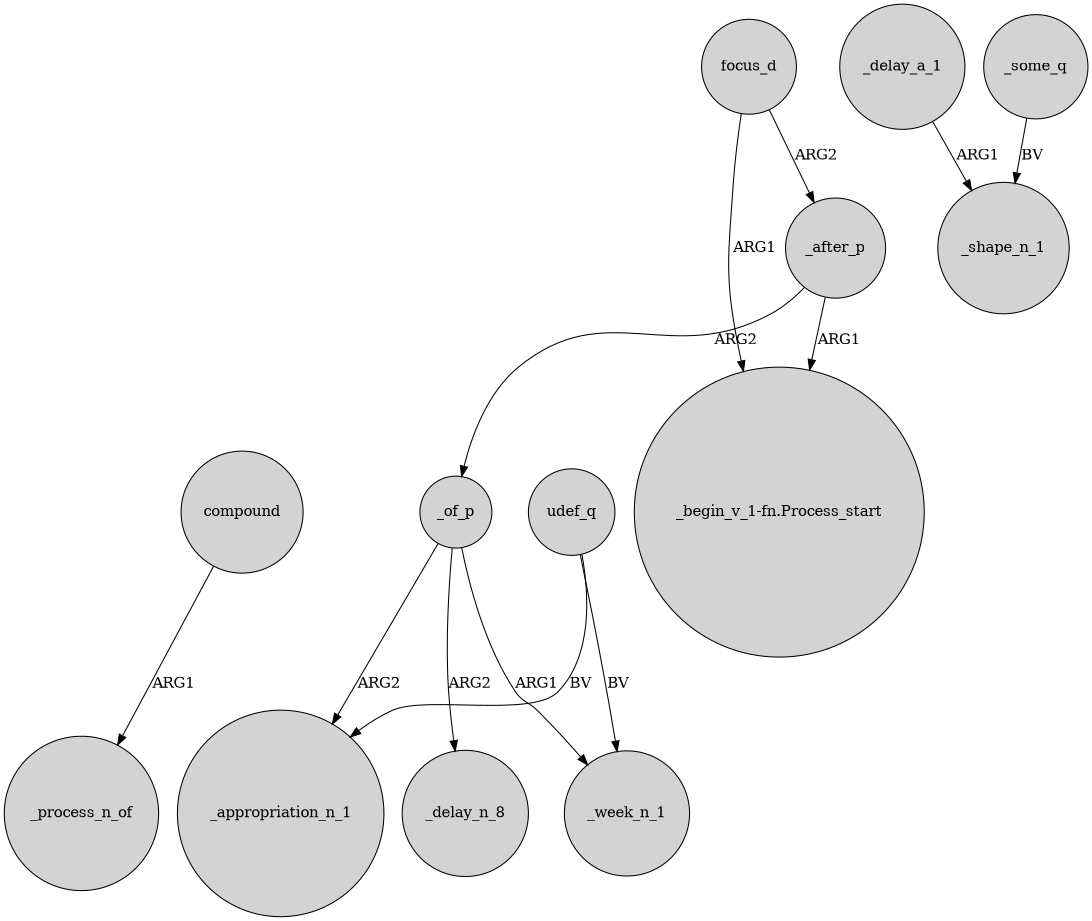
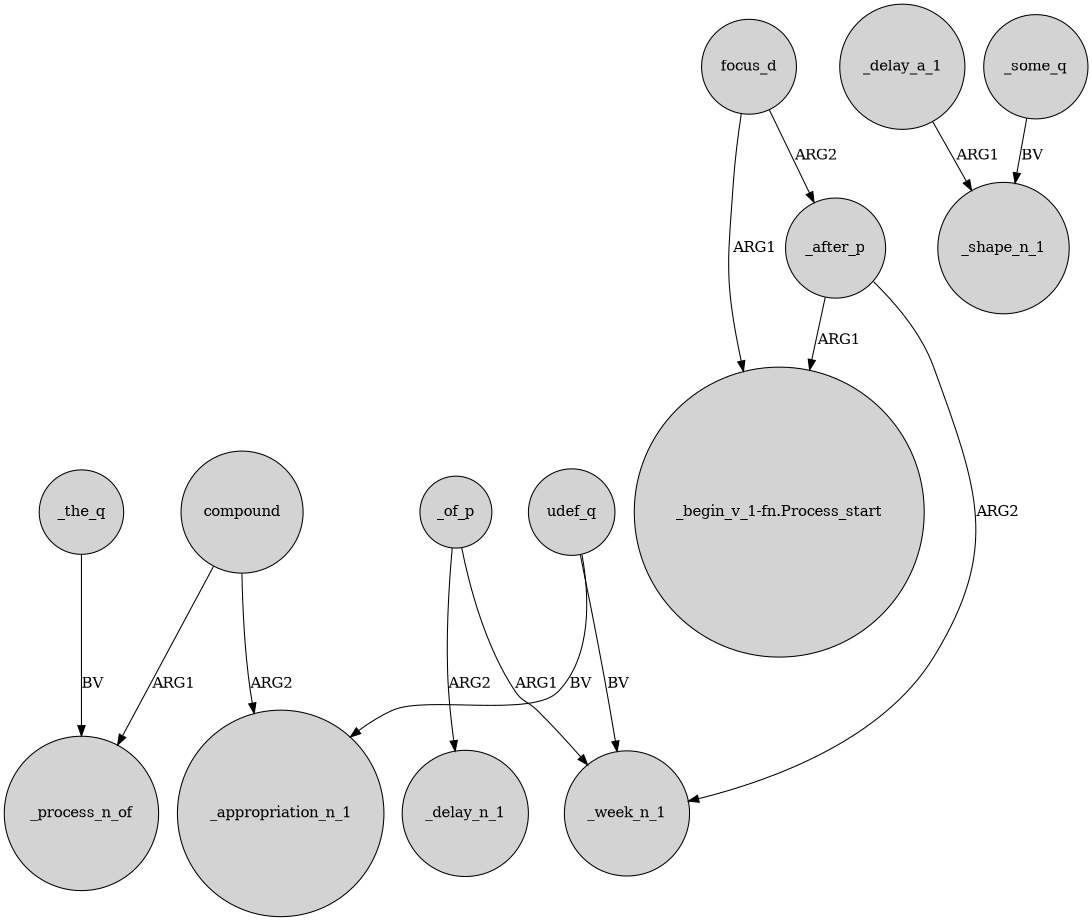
(607, 333) -> (962, 599)
none -> (81, 512)
(388, 629) -> (245, 638)
(465, 813) -> (465, 813)
